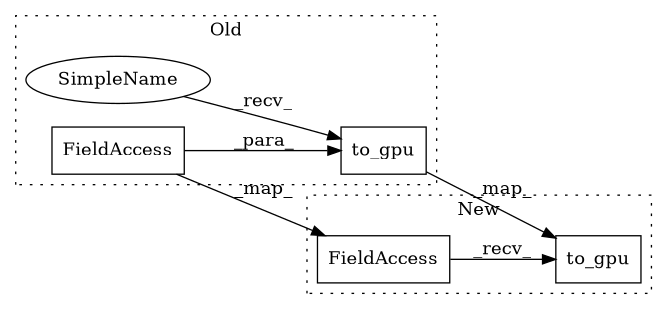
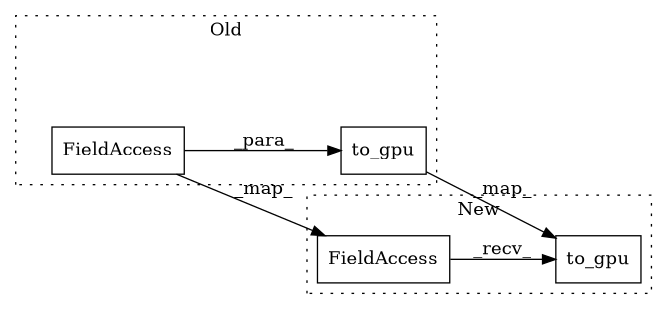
(118, 80) -> none
